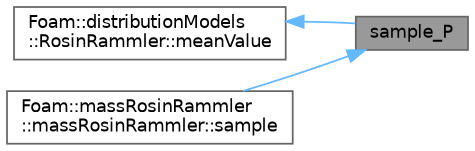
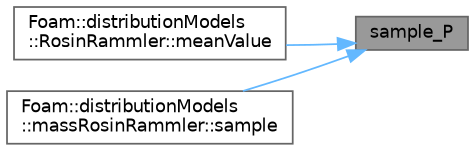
(330, 22) -> (312, 45)
(150, 117) -> (150, 117)
